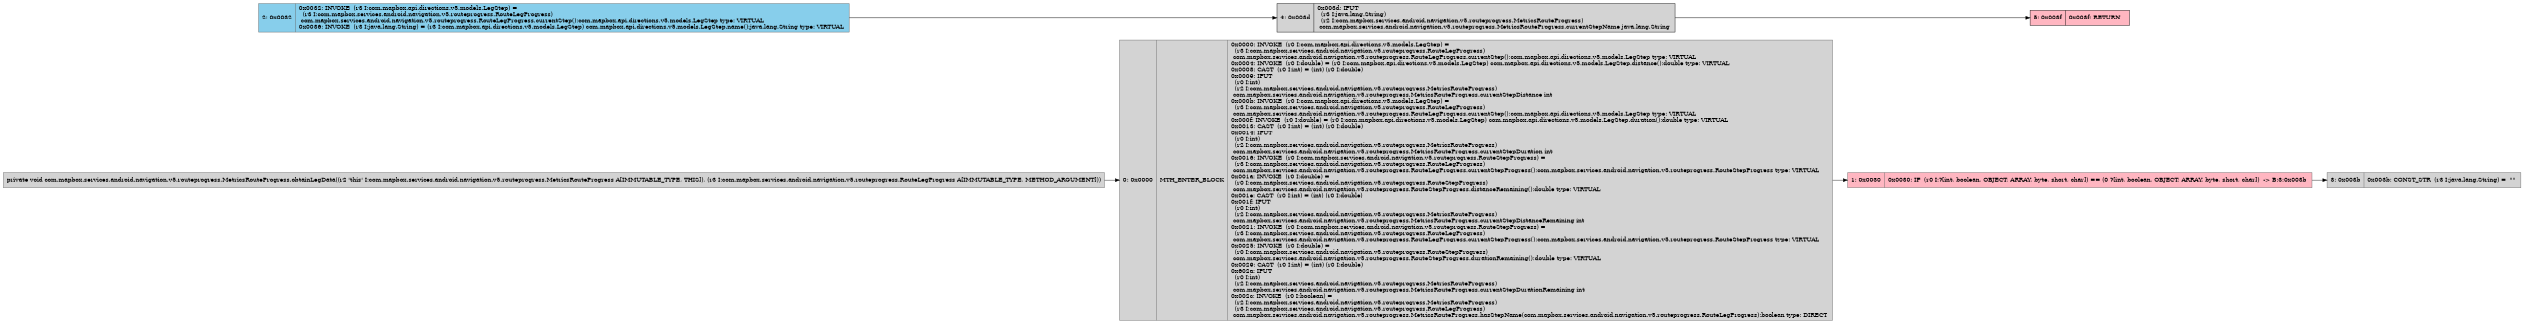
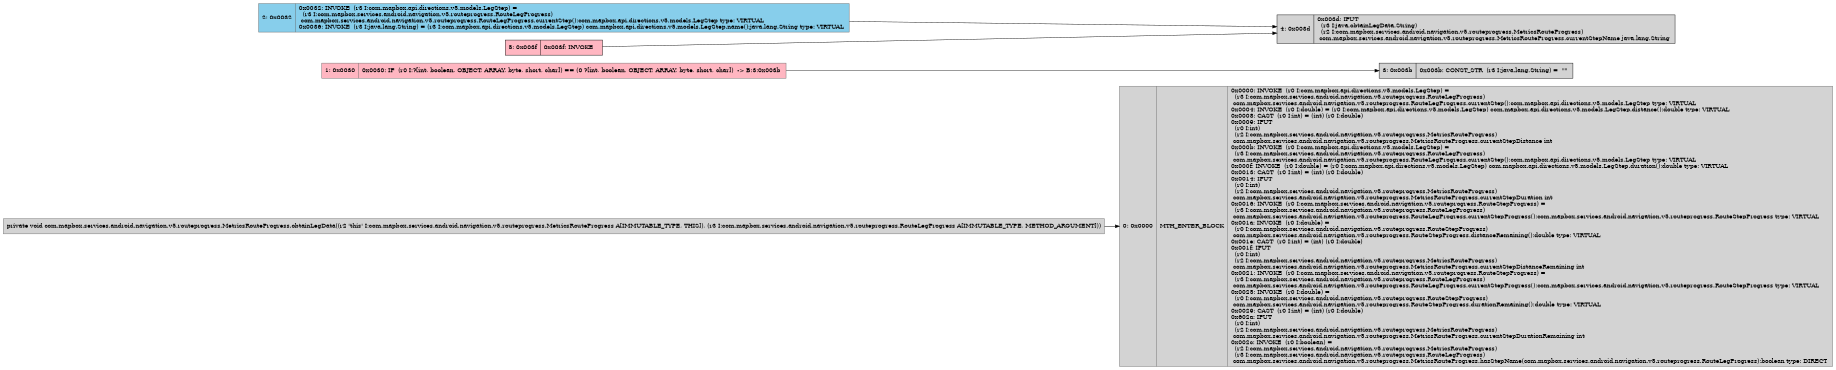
(1352, 14) -> (1367, 26)
(1850, 18) -> (938, 40)
(2097, 18) -> (571, 47)
(1838, 180) -> none
(2424, 180) -> (1476, 71)
